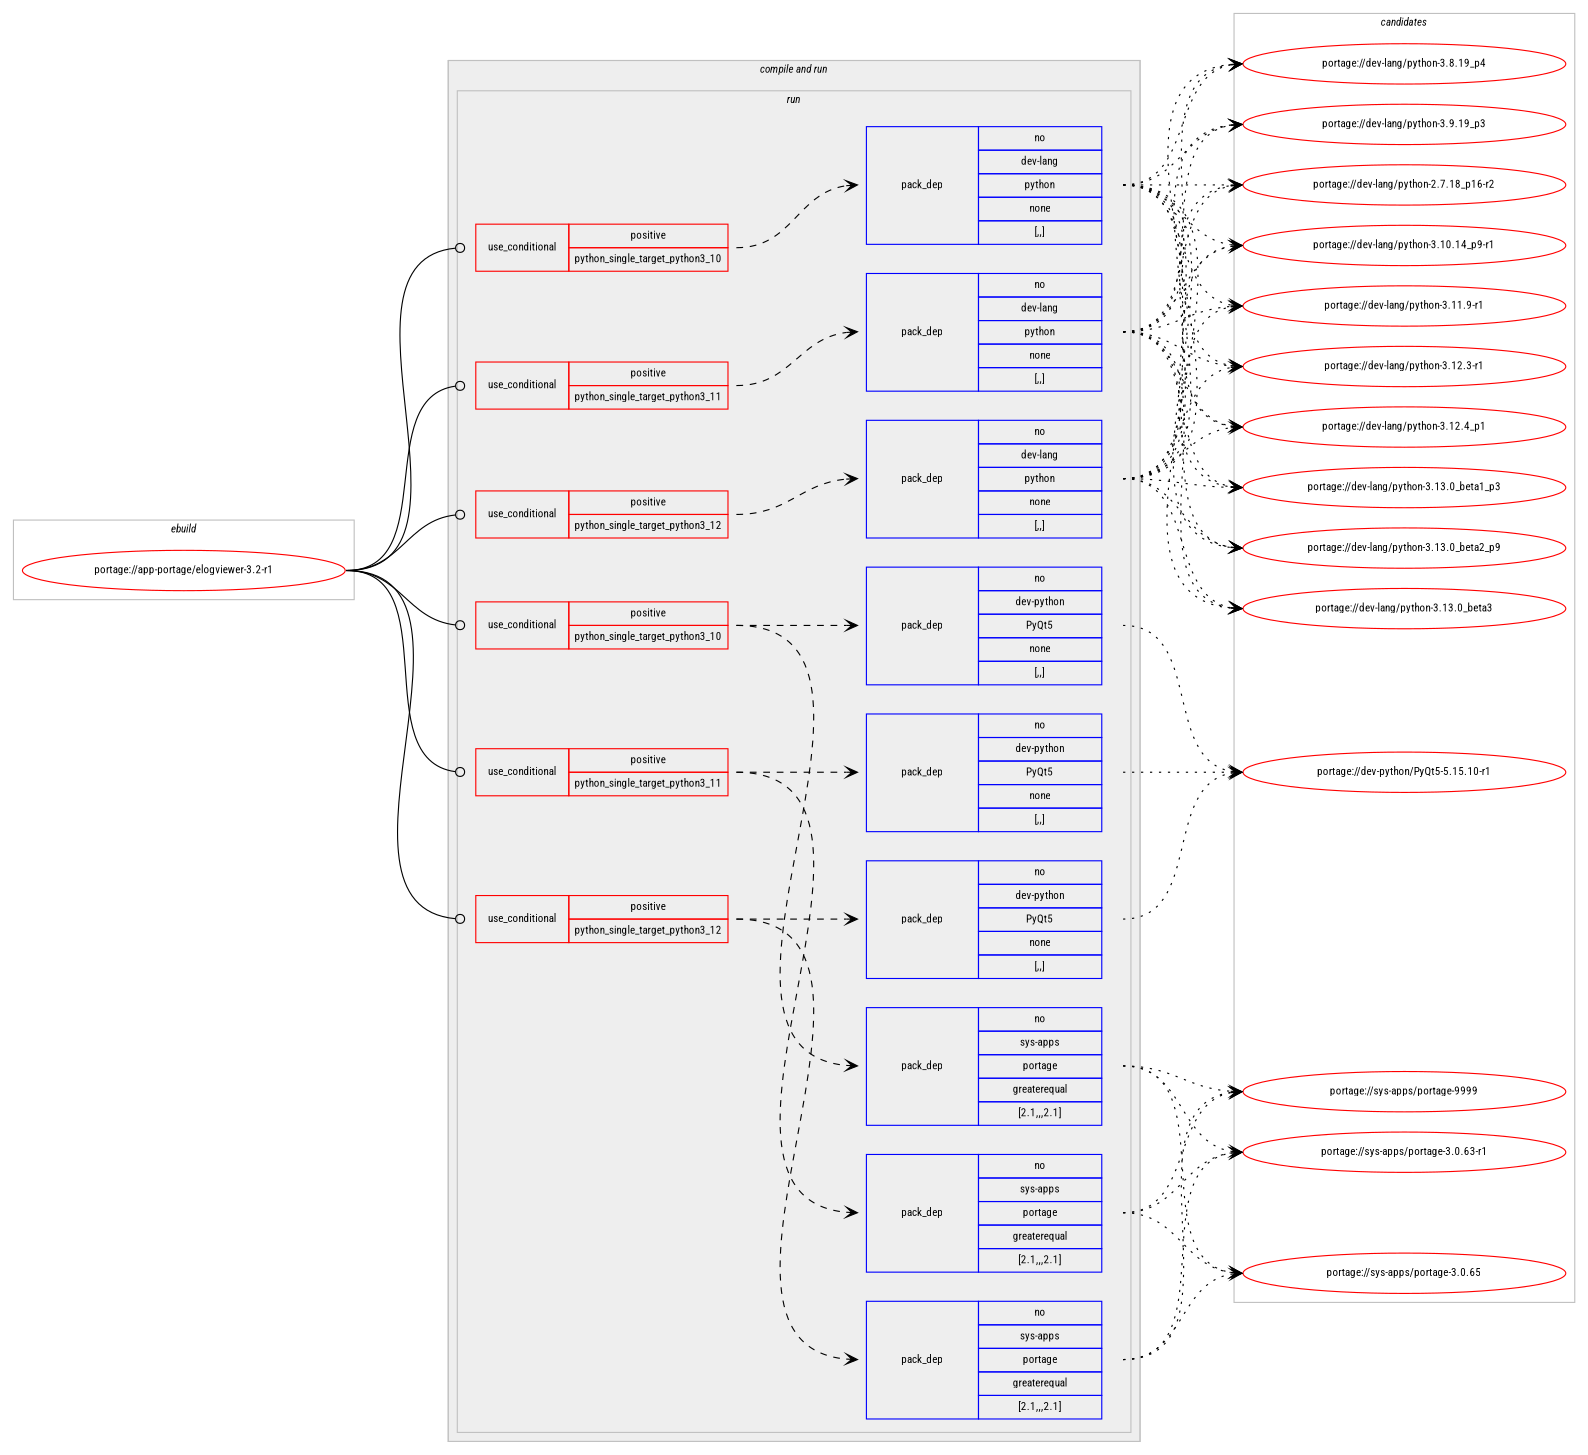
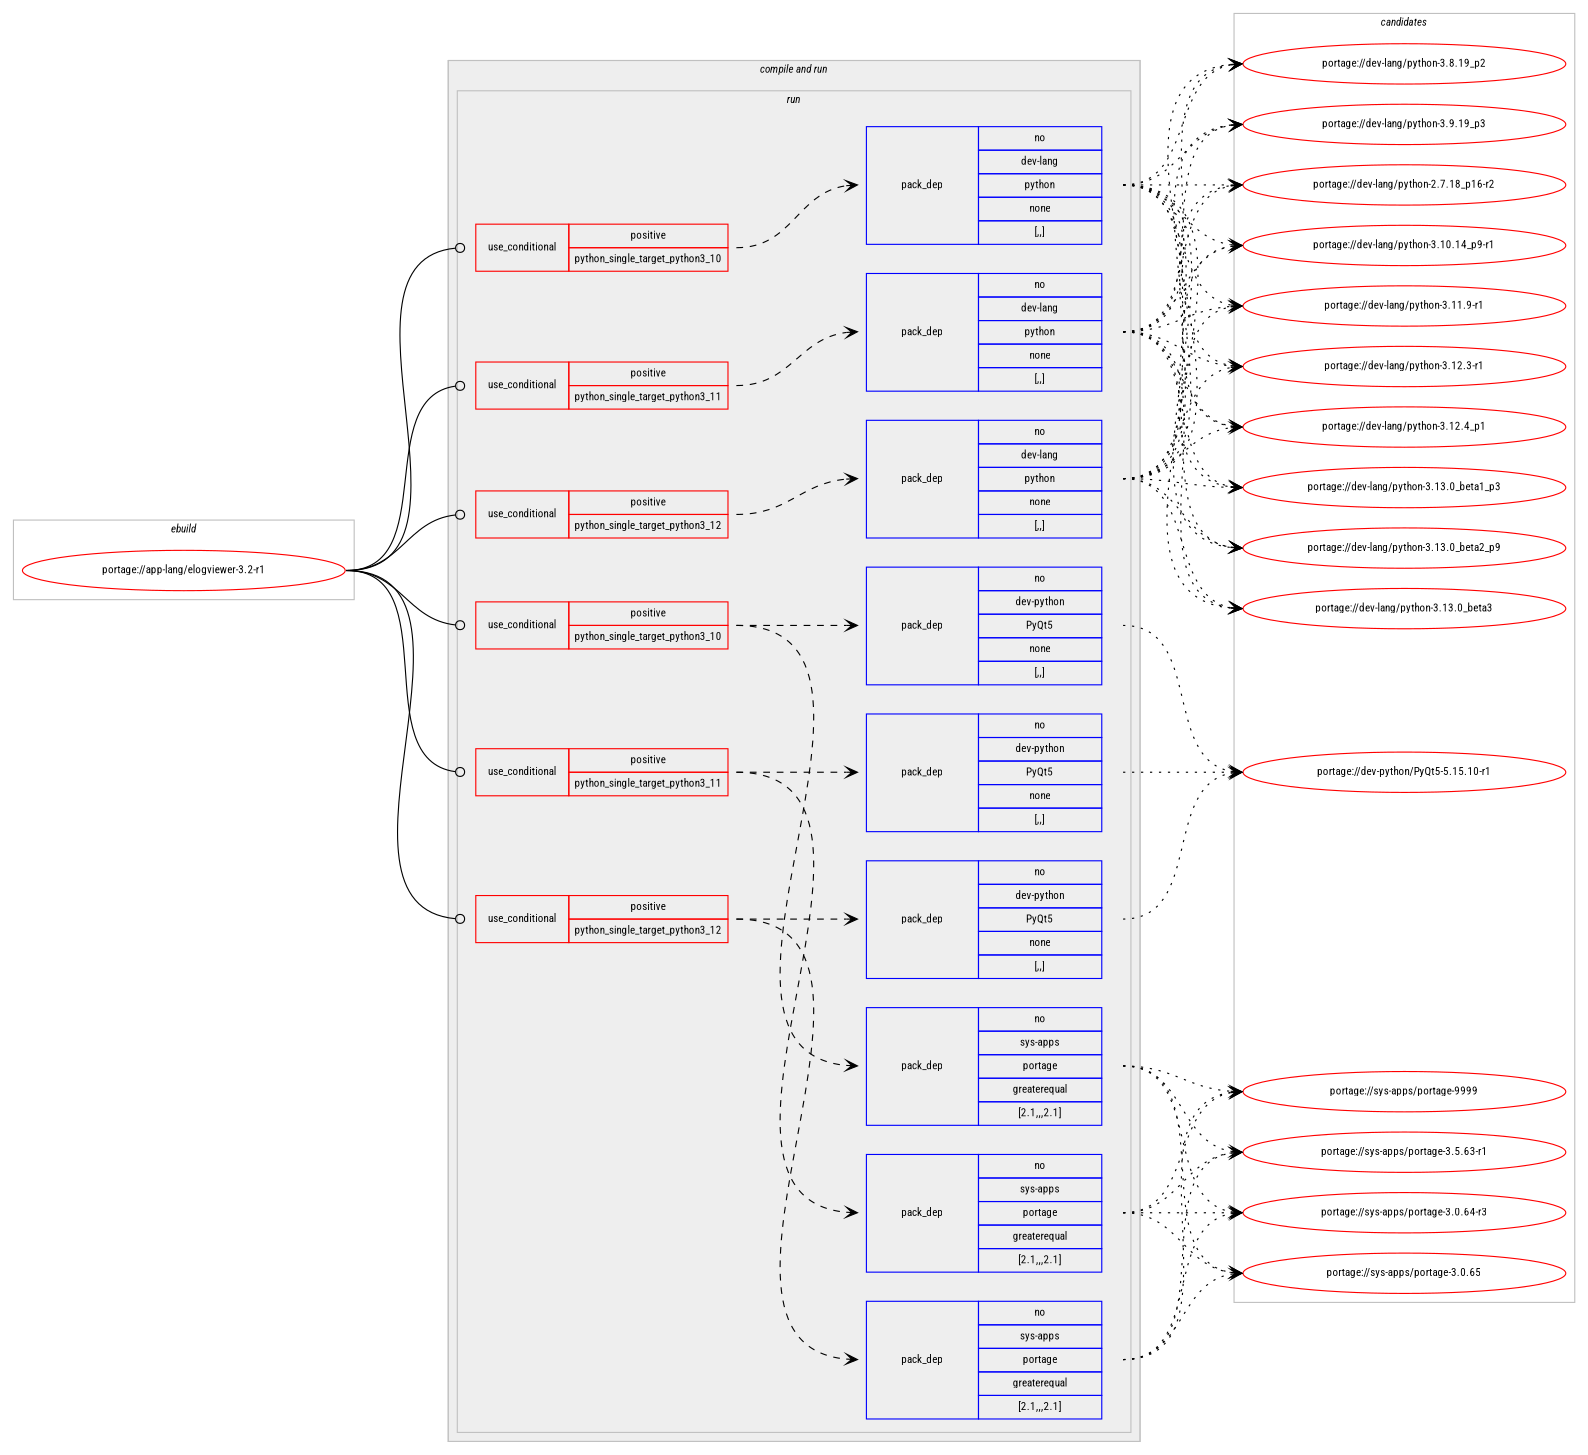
(1404, 64) -> (1404, 64)
(184, 571) -> (184, 571)
(1404, 1152) -> (1404, 1152)
none -> (1404, 1213)
